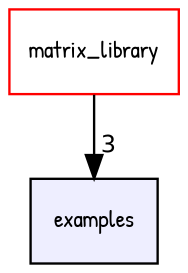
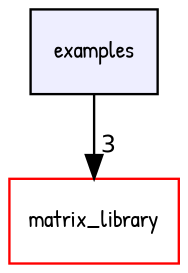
(94, 125) -> (94, 125)
